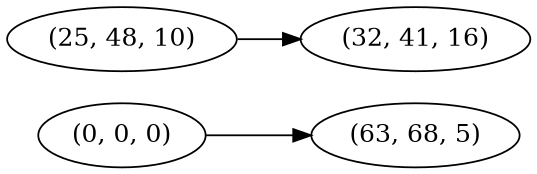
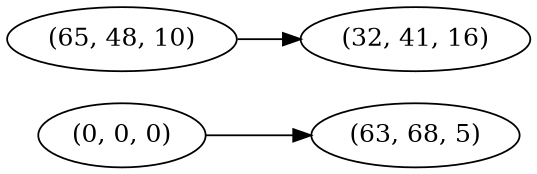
(122, 39) -> (122, 39)
